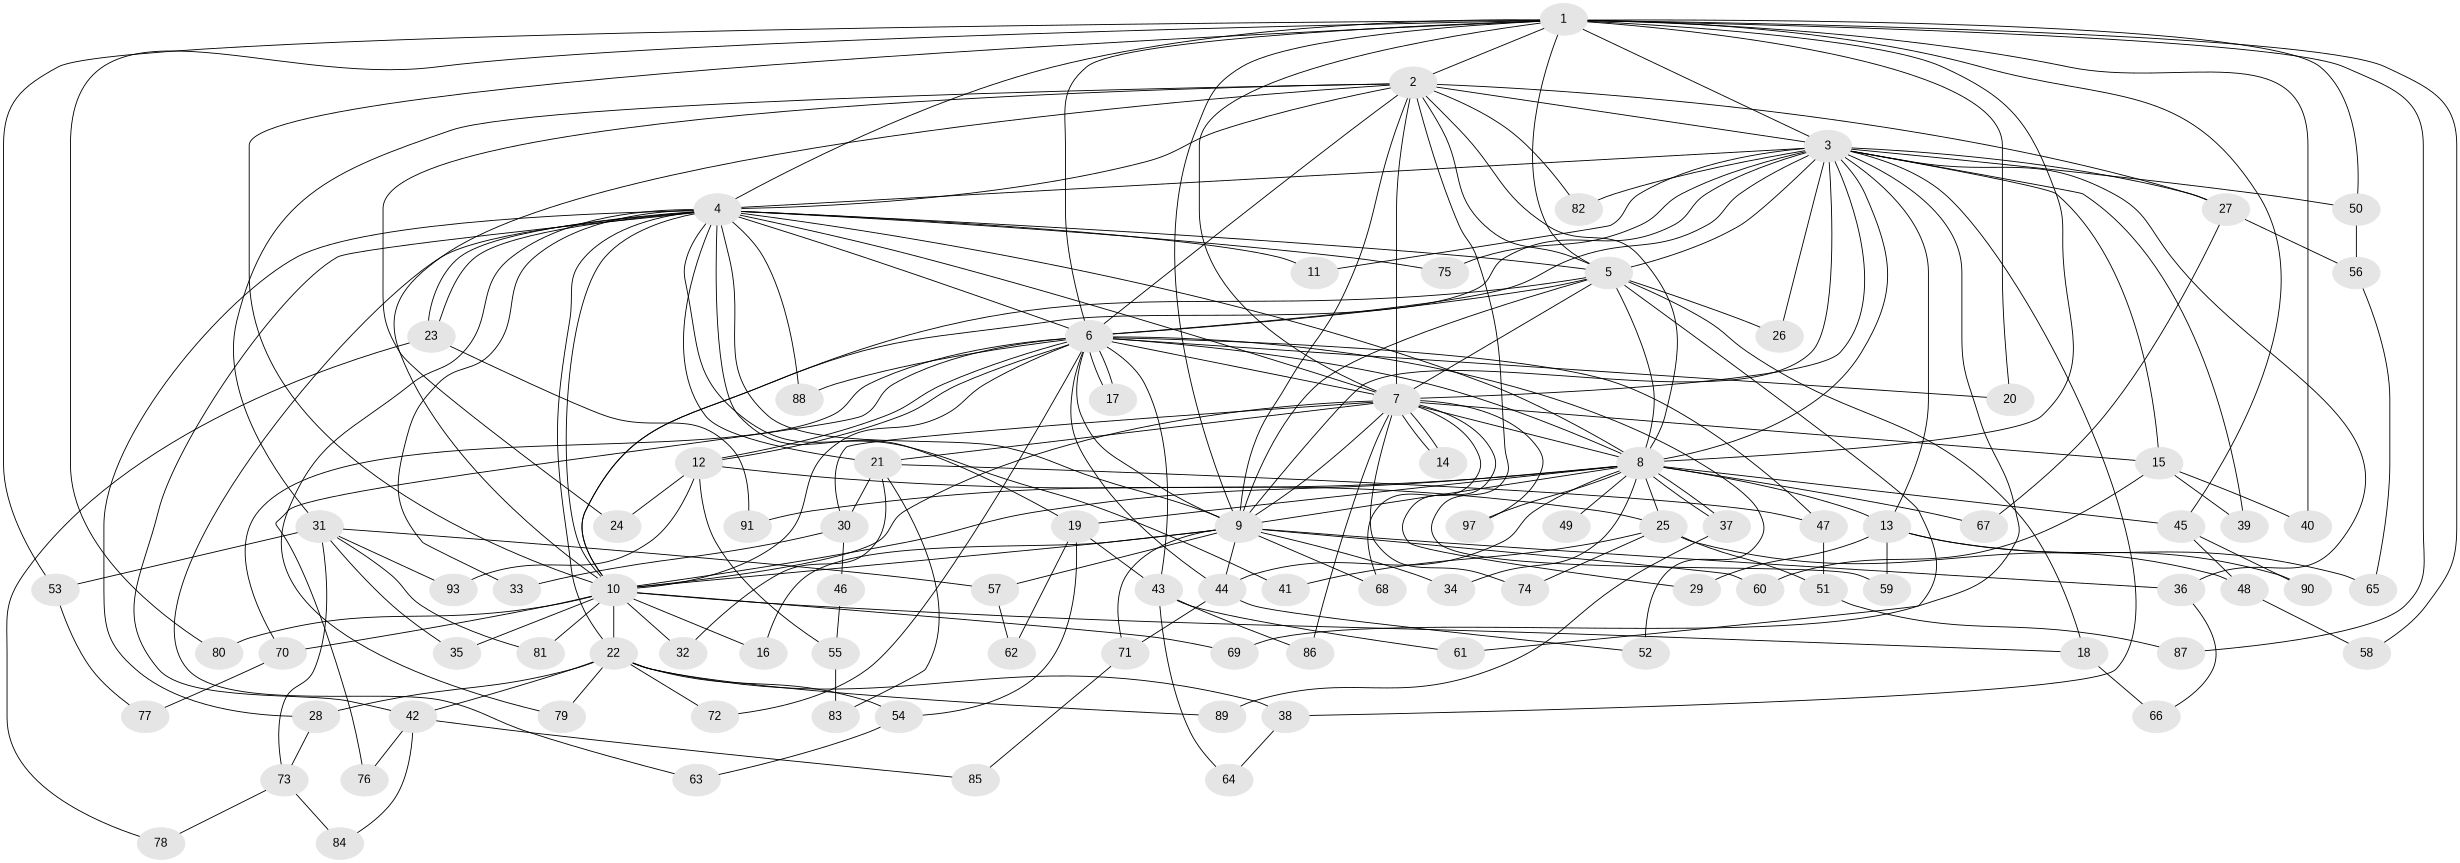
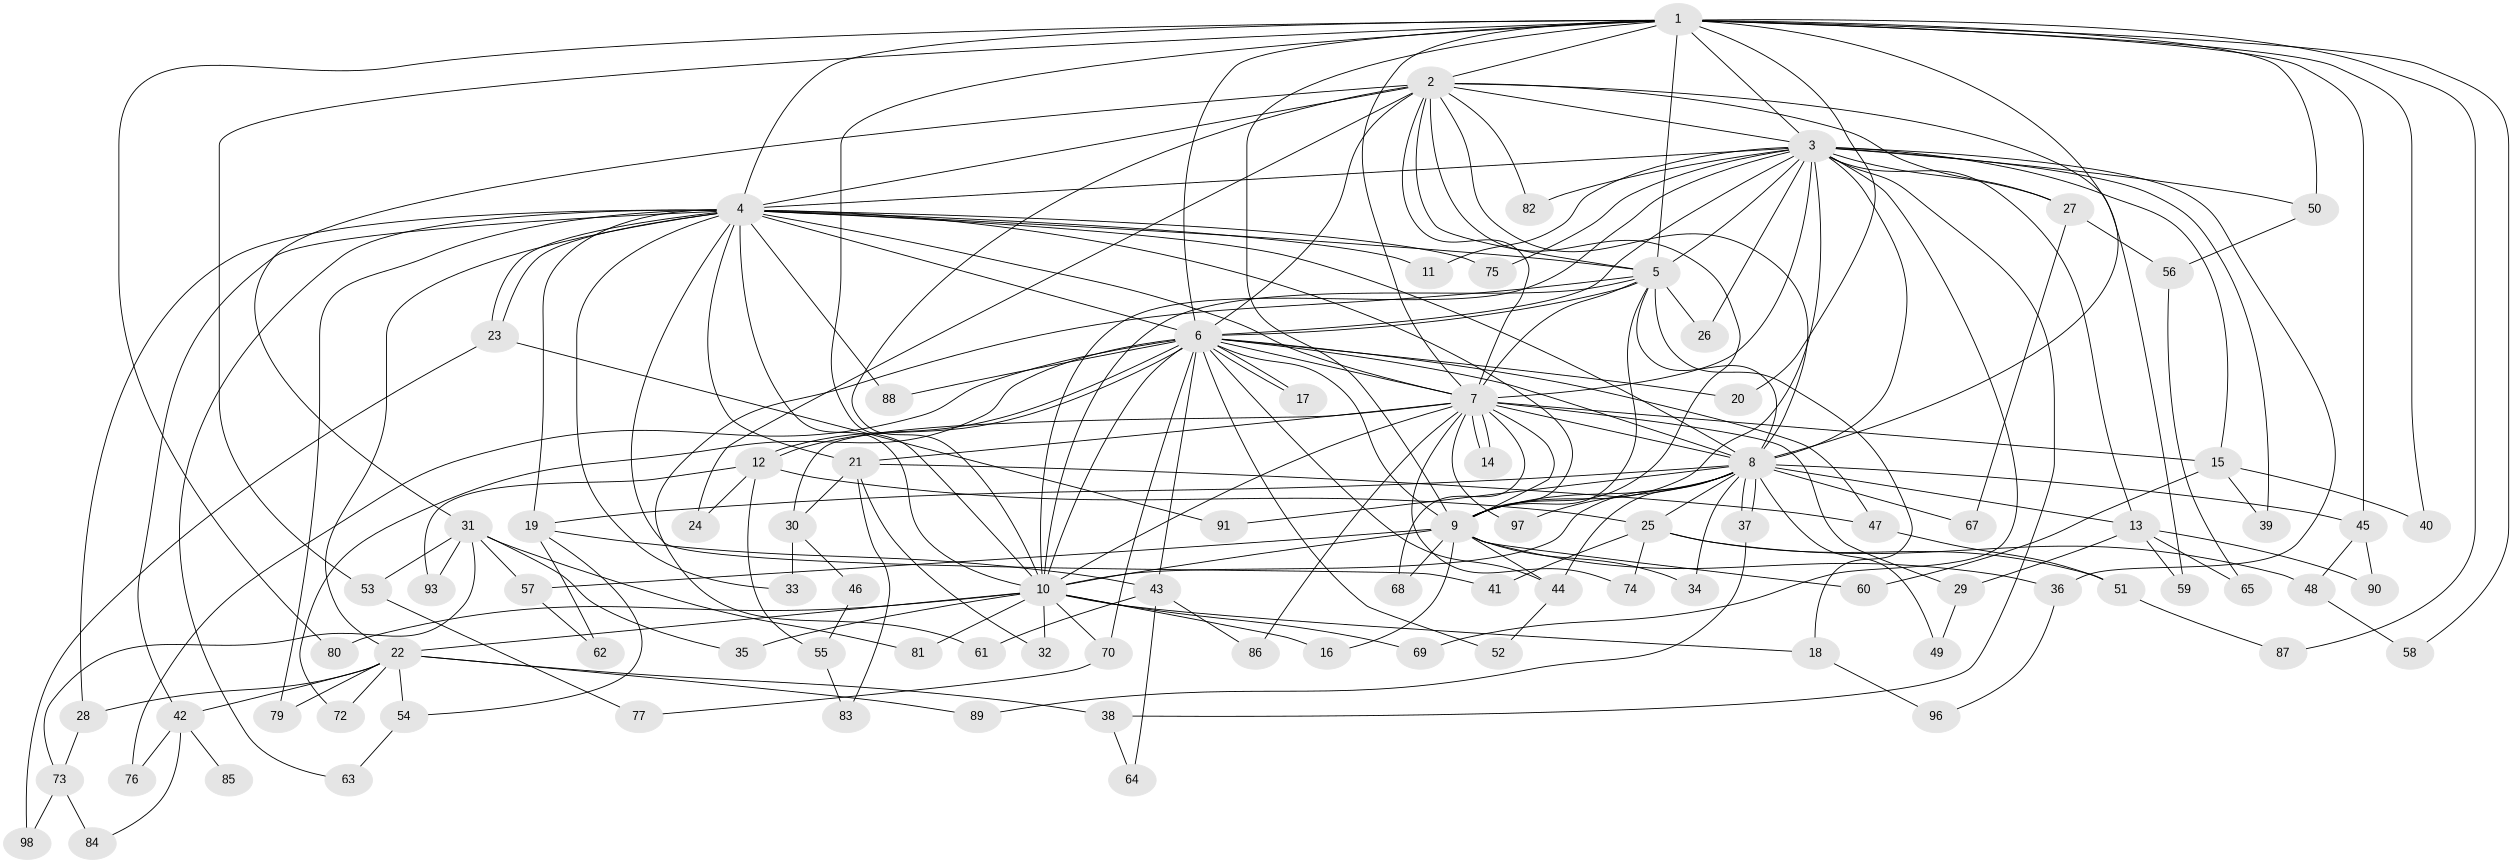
none -> (1949, 622)
(1125, 653) -> none
(2156, 717) -> (1936, 717)
(161, 844) -> (27, 844)
